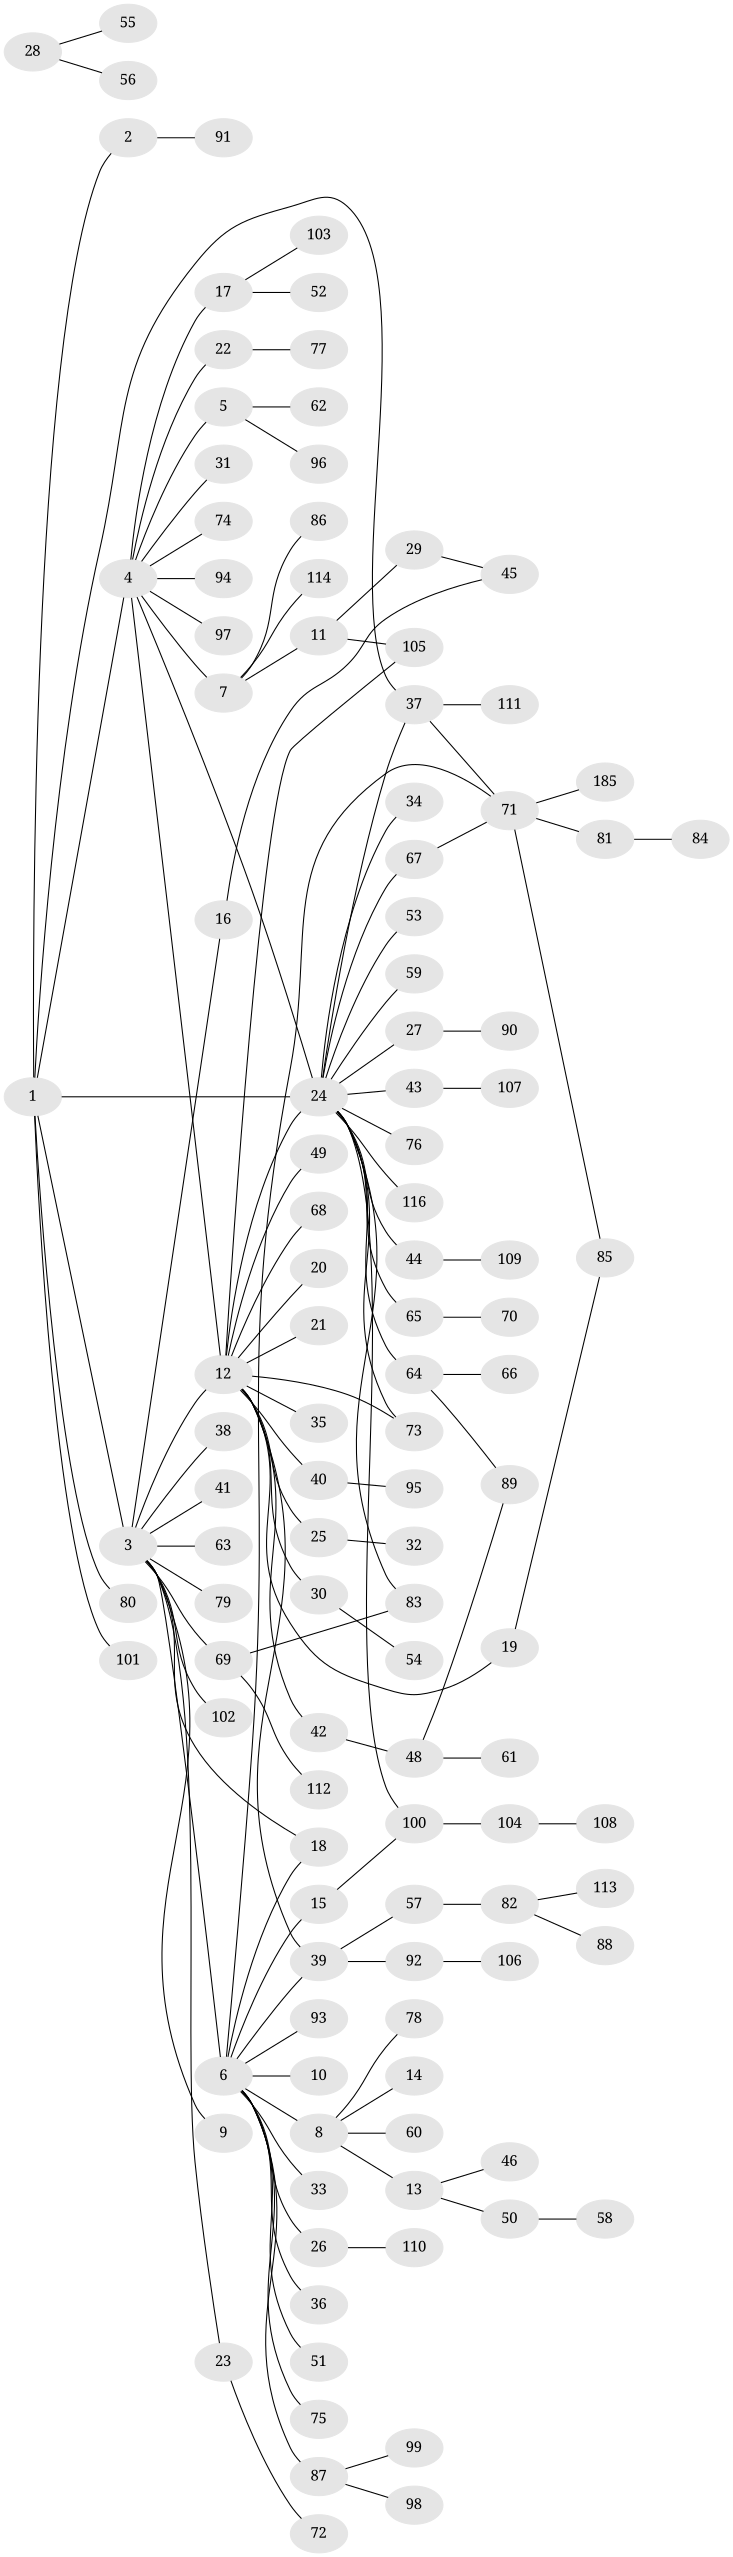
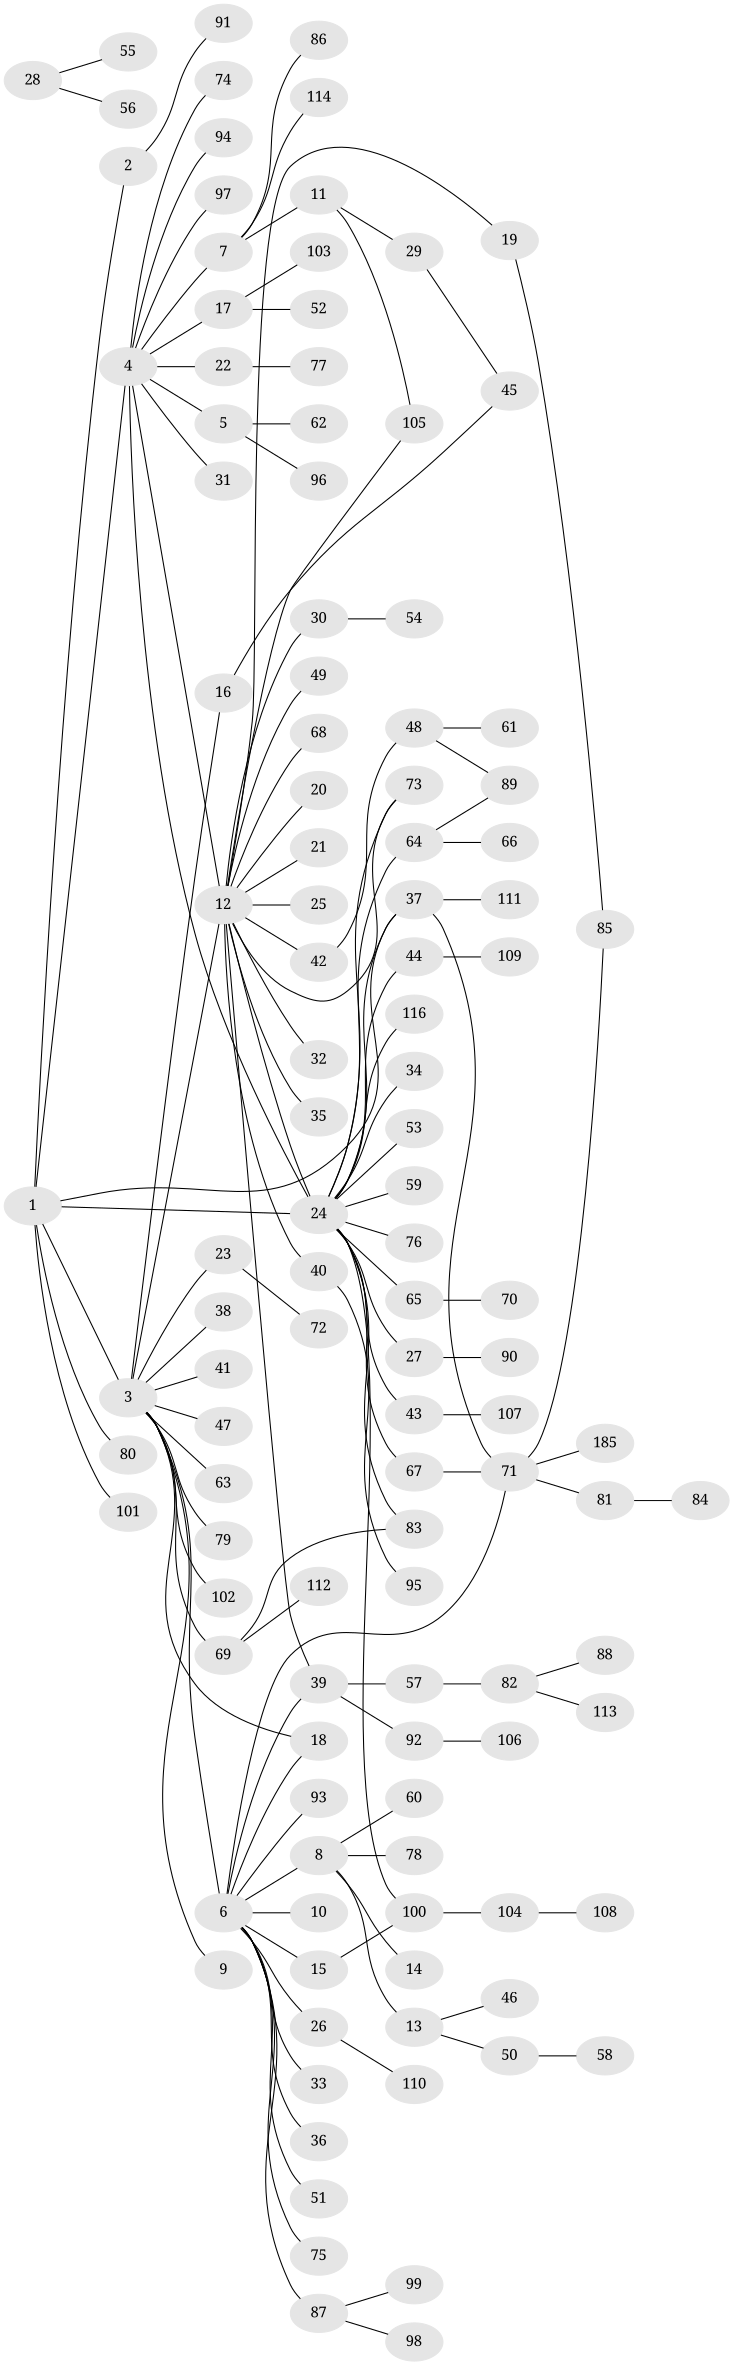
none -> (224, 1426)
(361, 1541) -> (265, 985)
